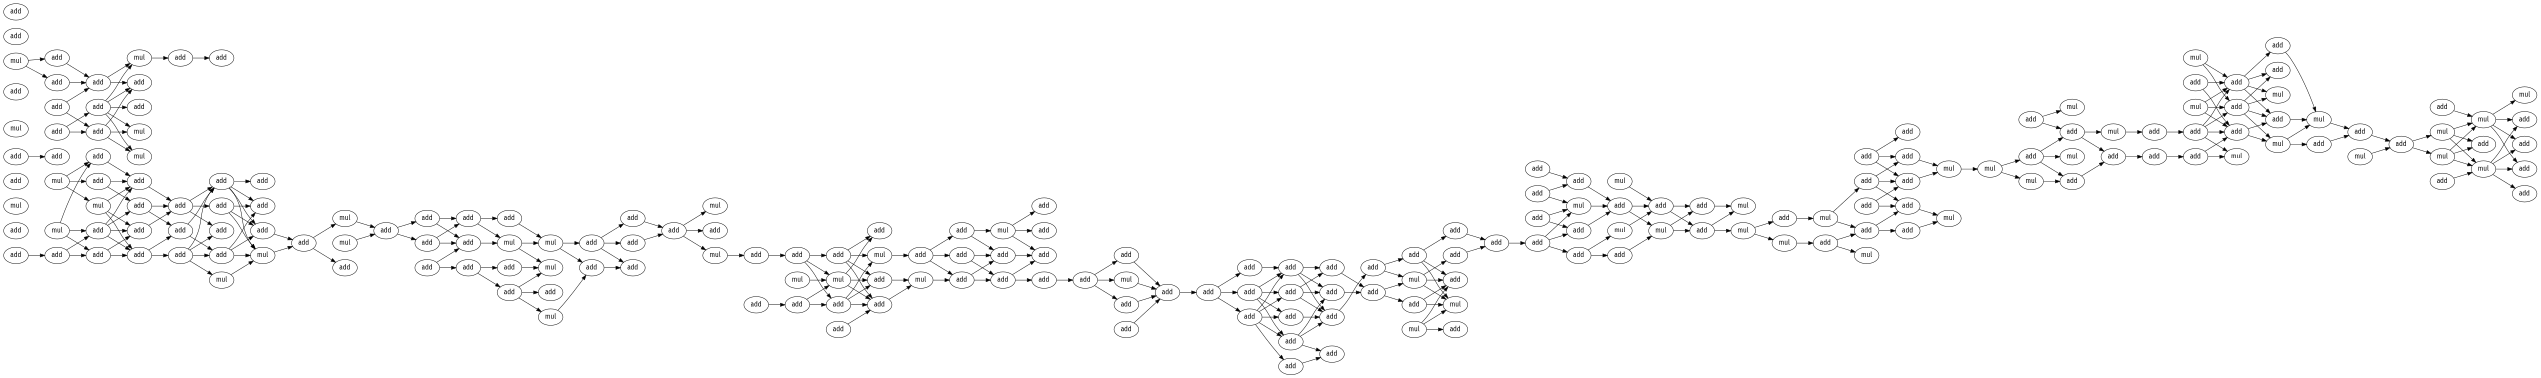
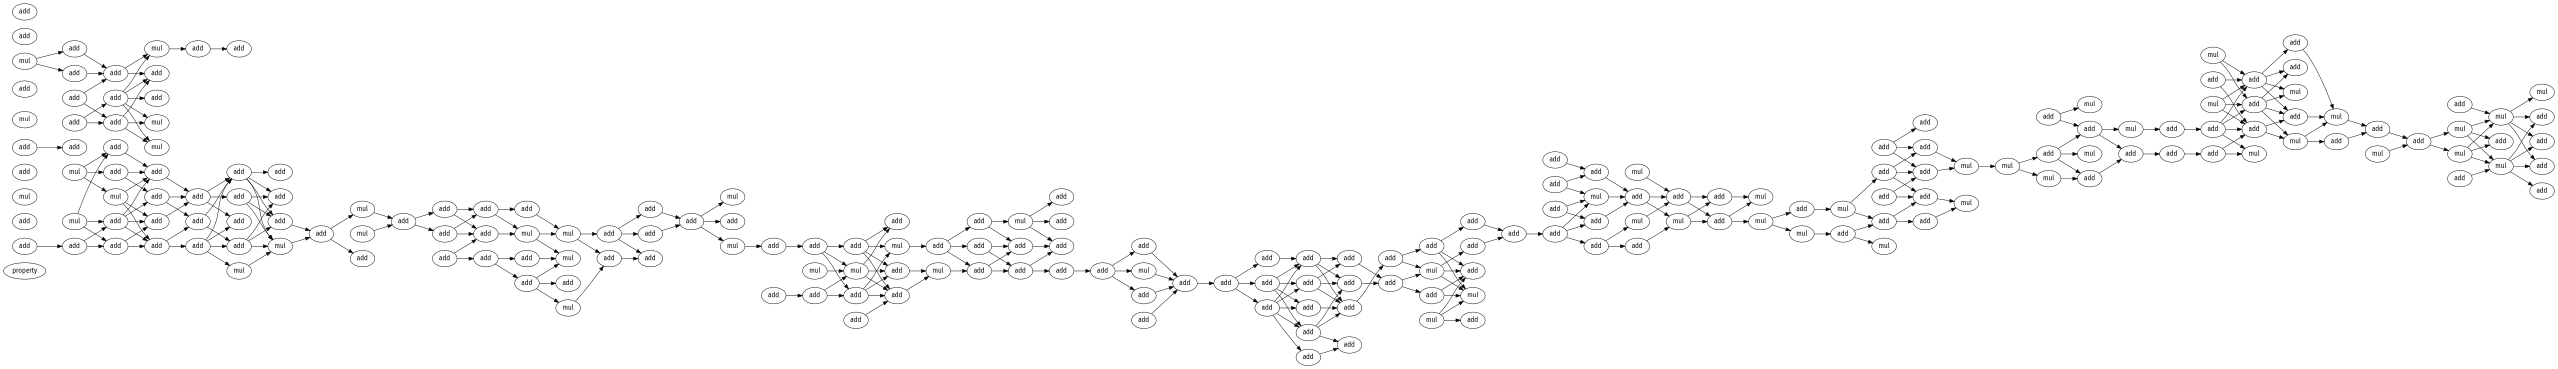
none -> (25, 271)
